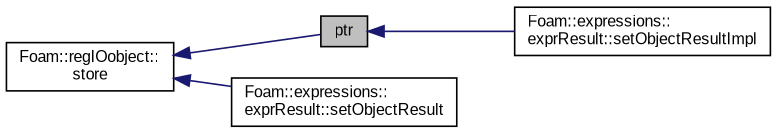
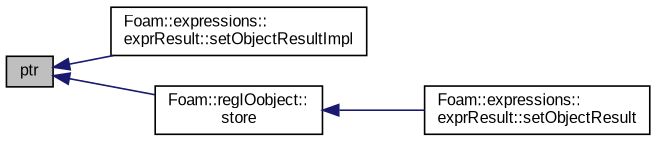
(255, 44) -> (112, 87)
